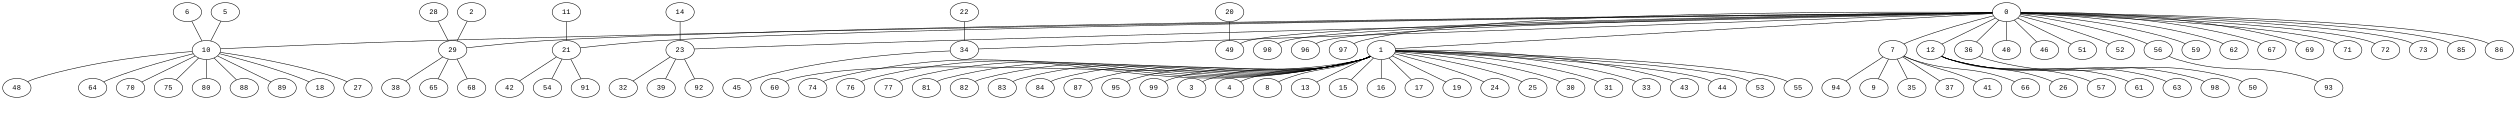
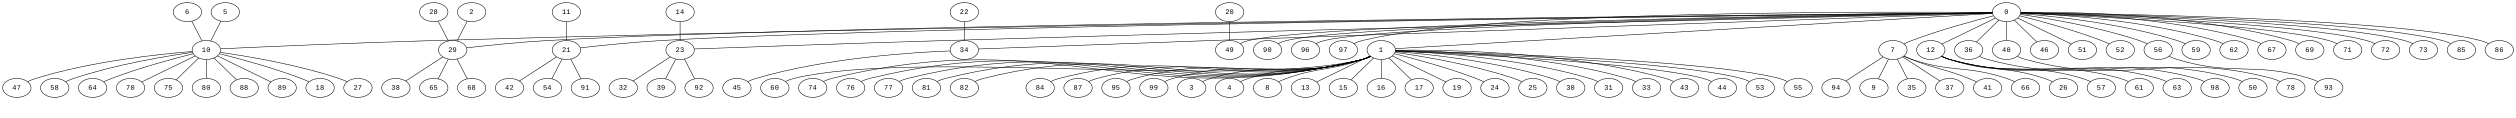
(17, 88) -> (17, 88)
none -> (55, 88)
(1002, 88) -> none
none -> (2291, 88)
